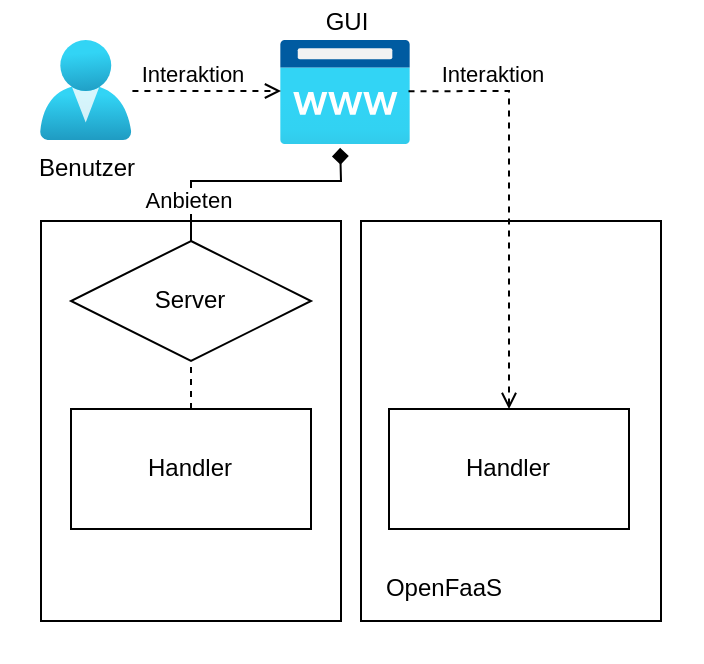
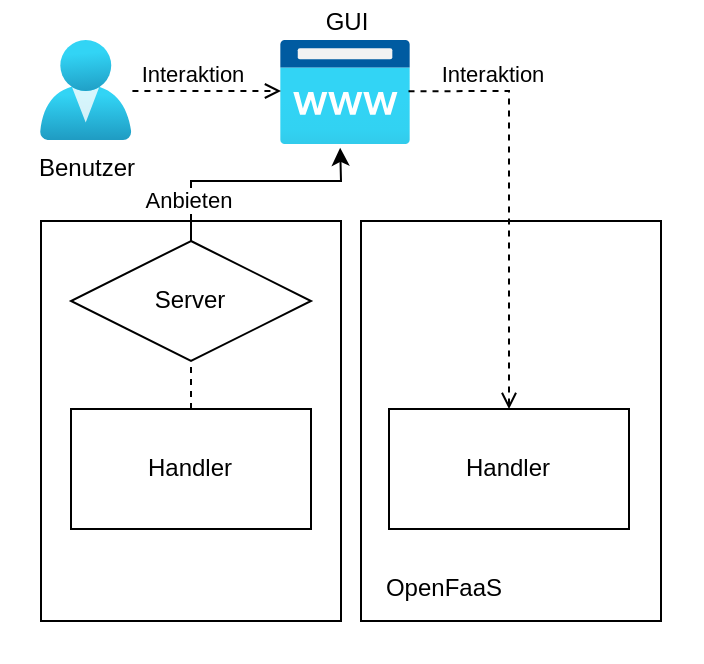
(341, 164) -> (341, 163)
